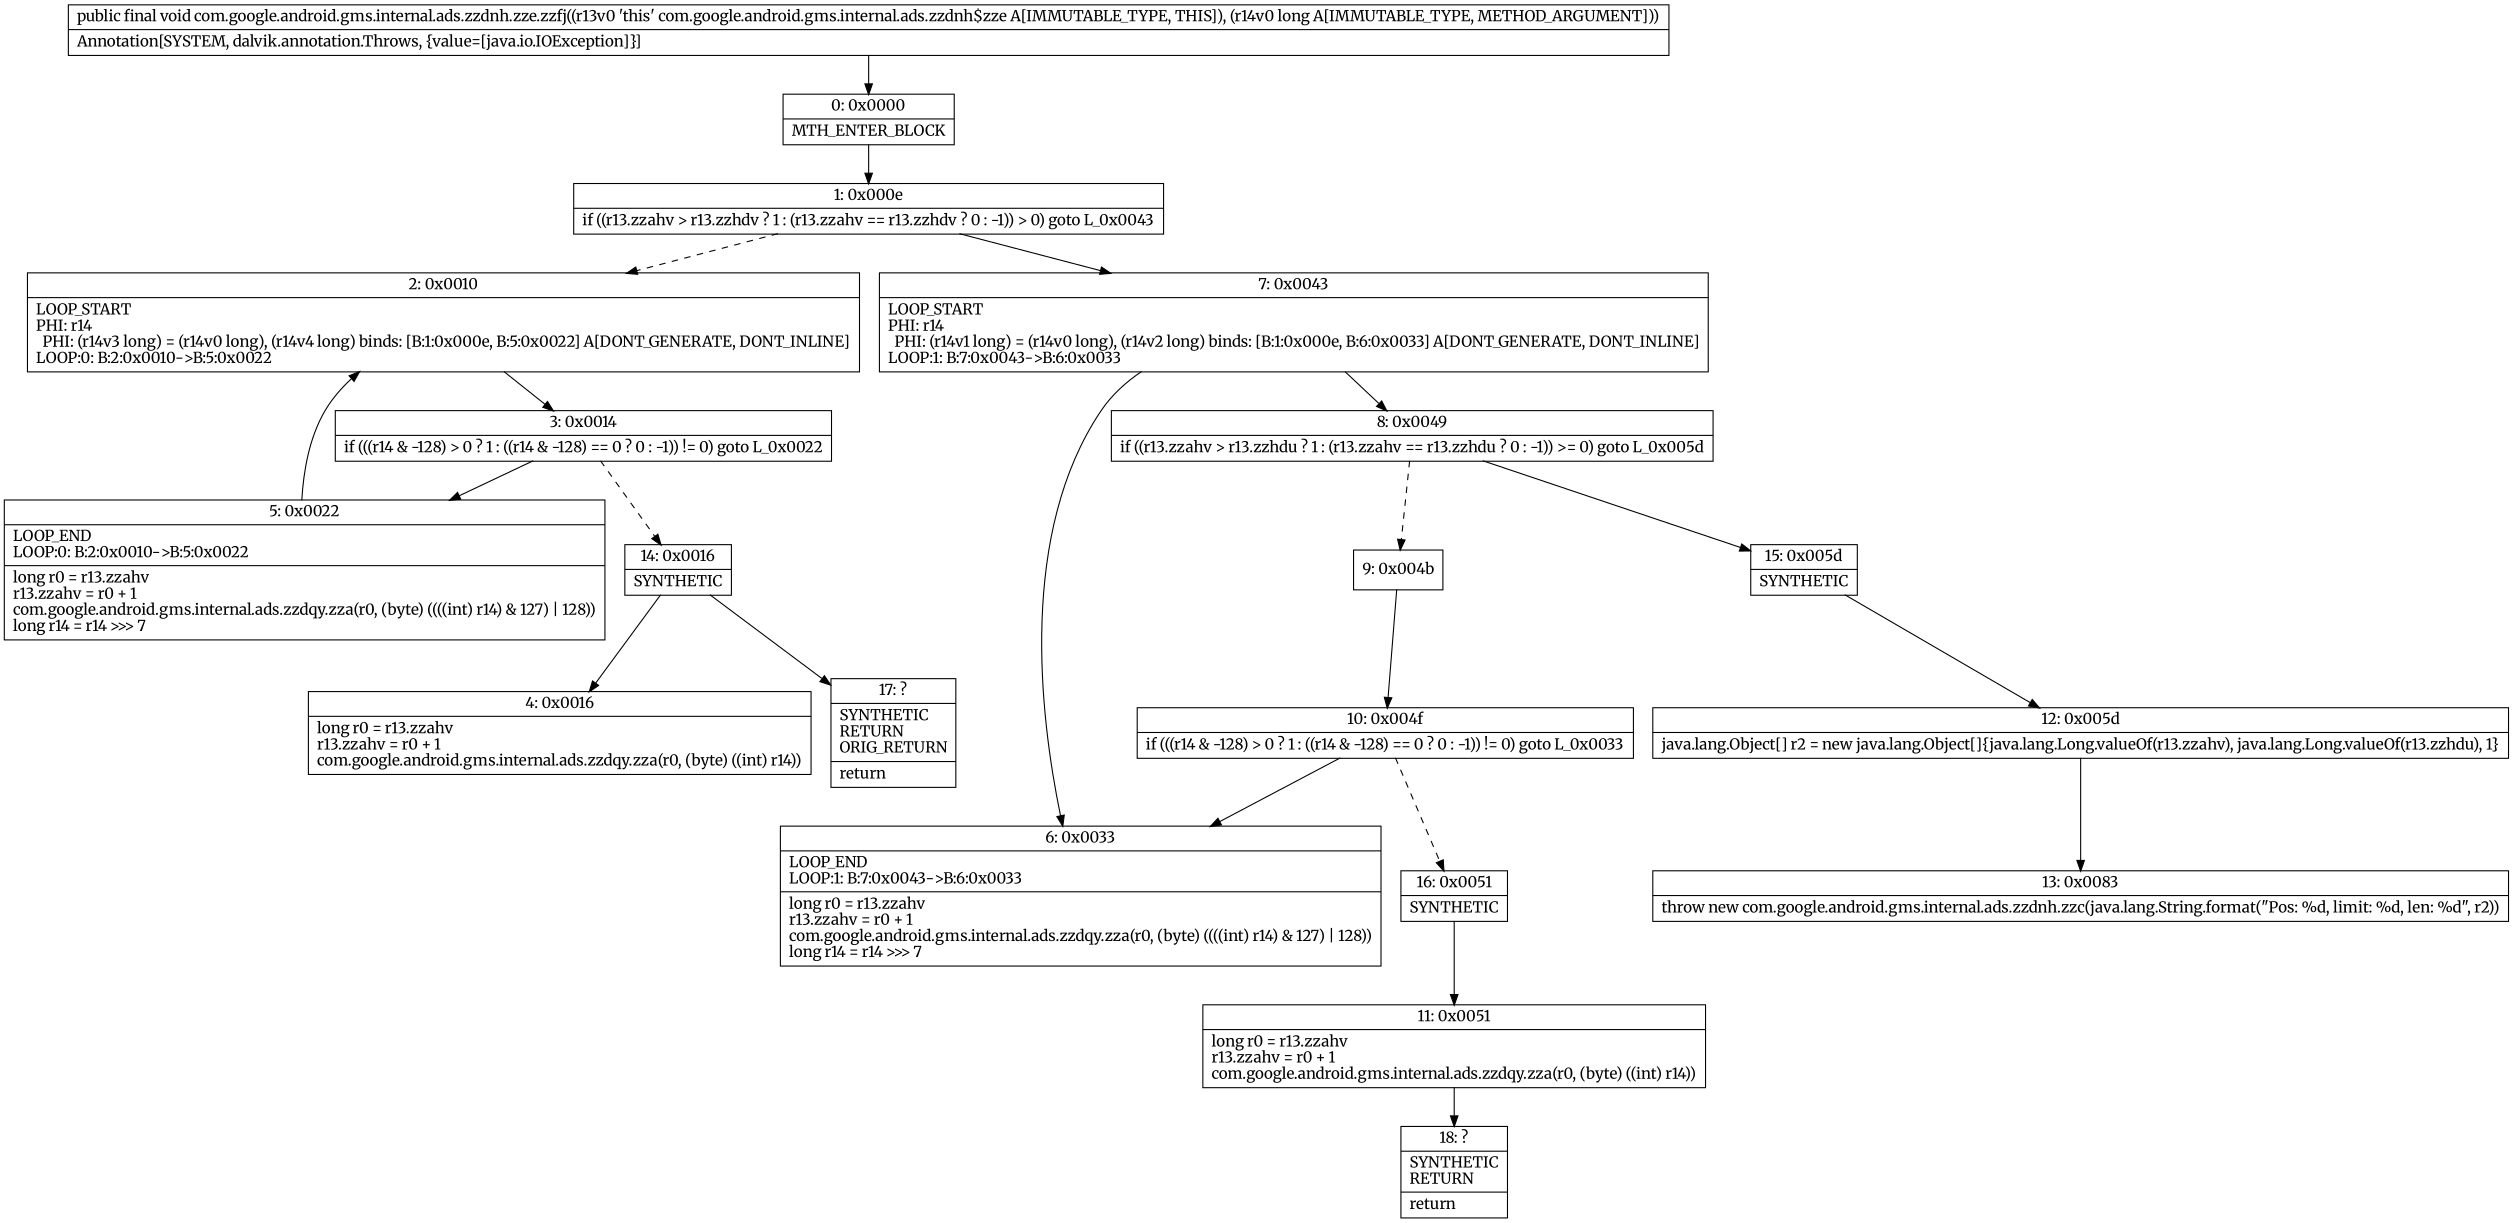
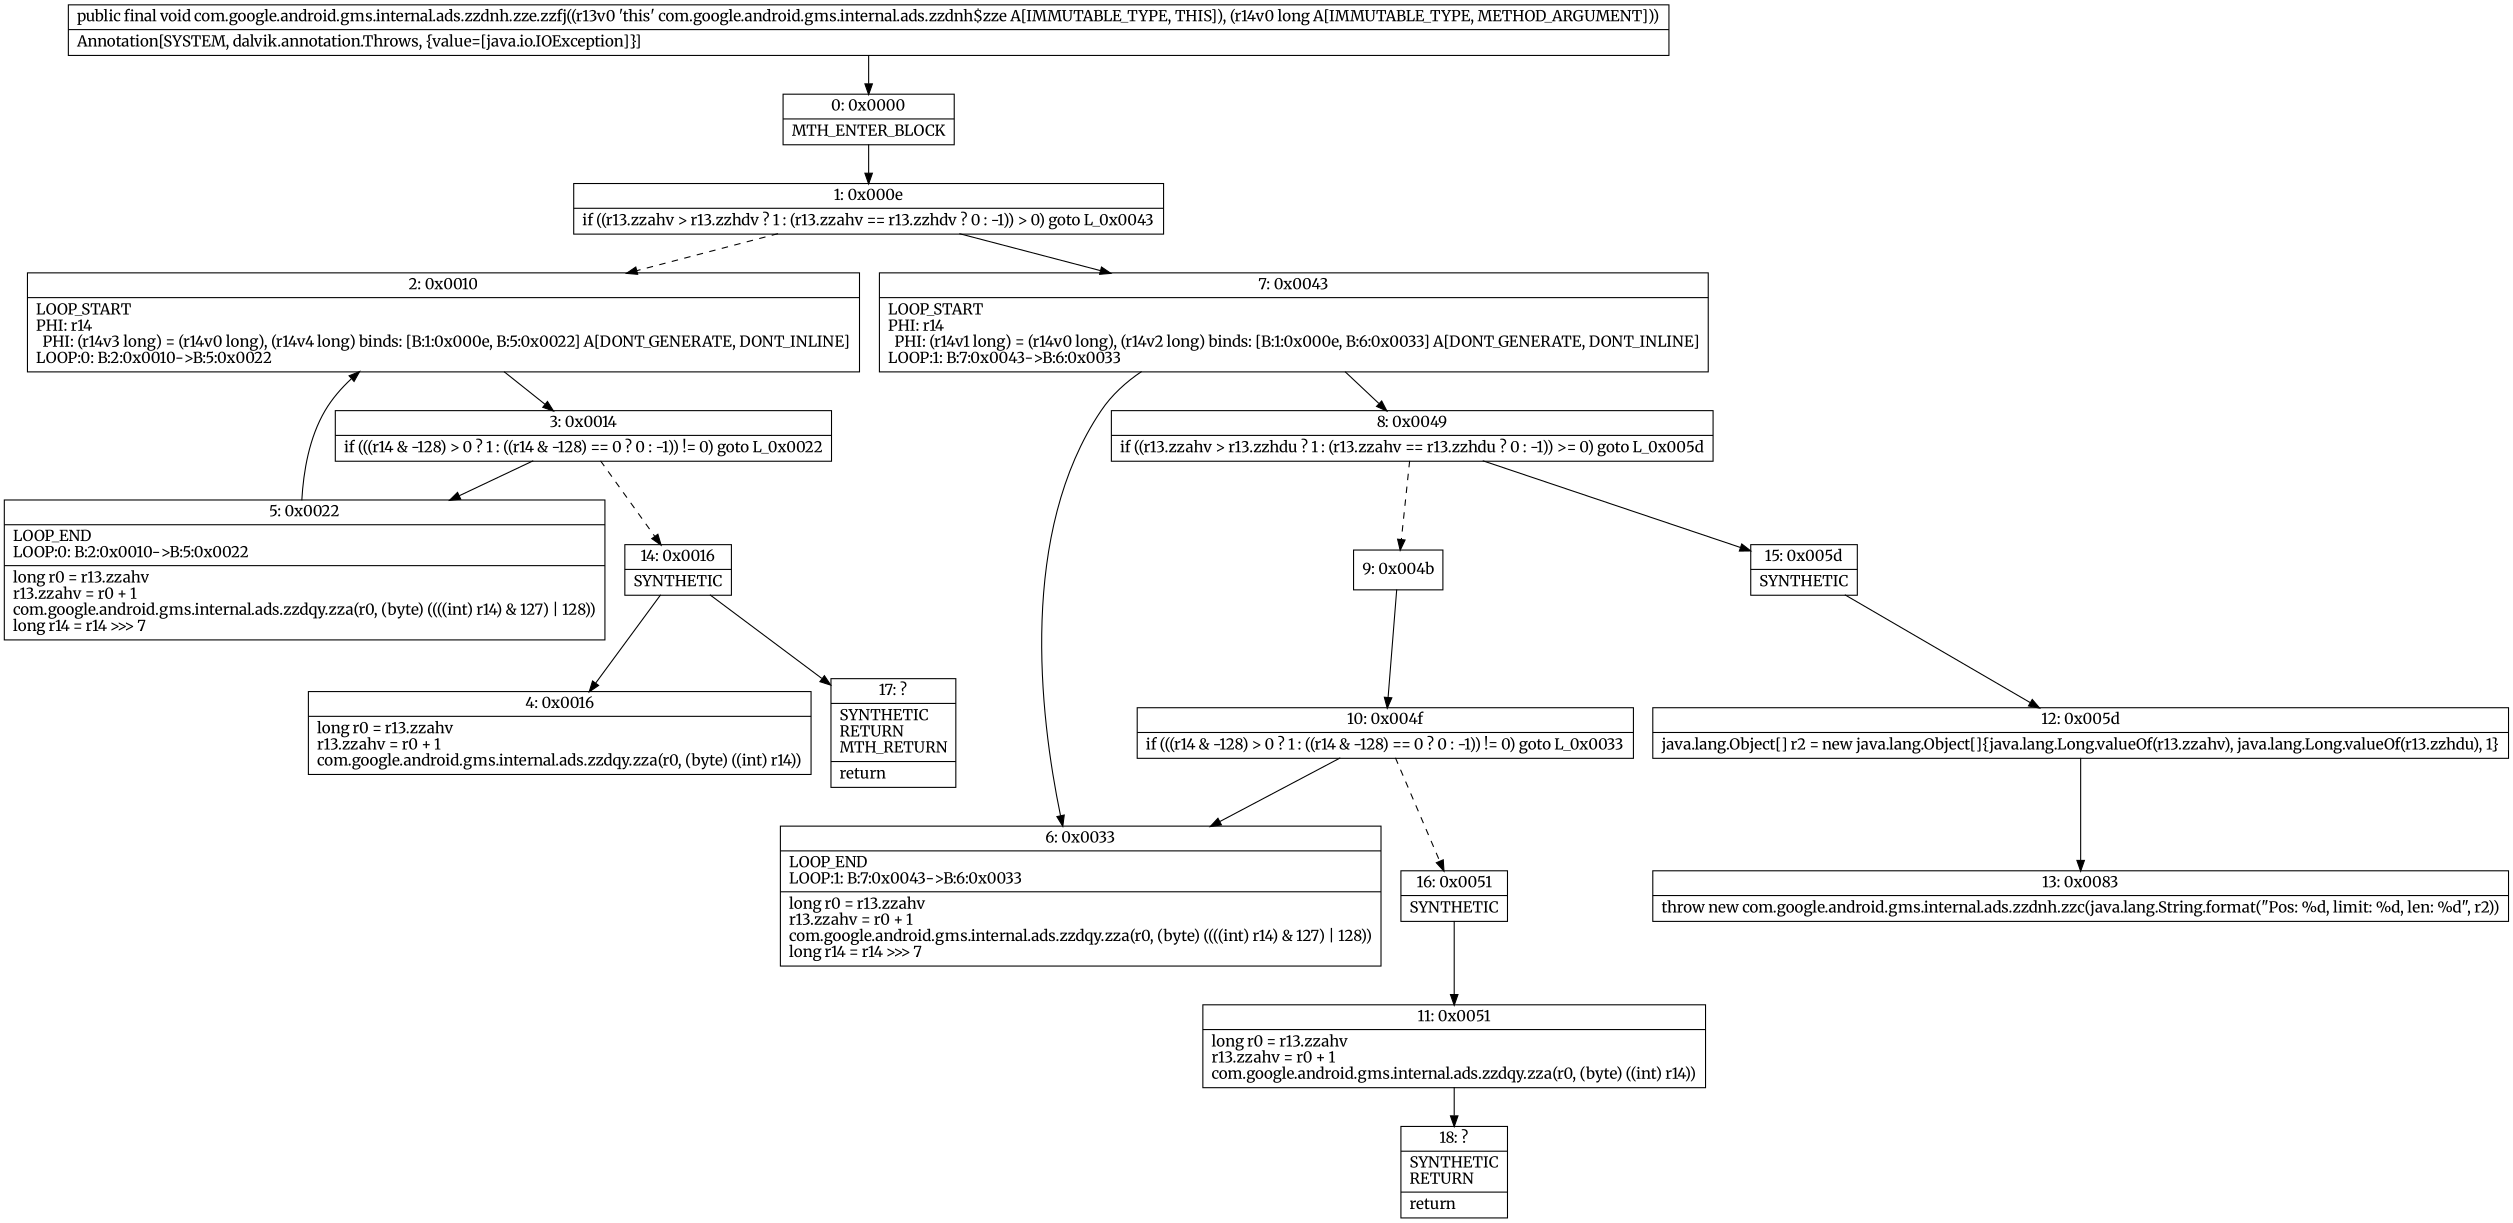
(893, 748) -> (893, 748)
